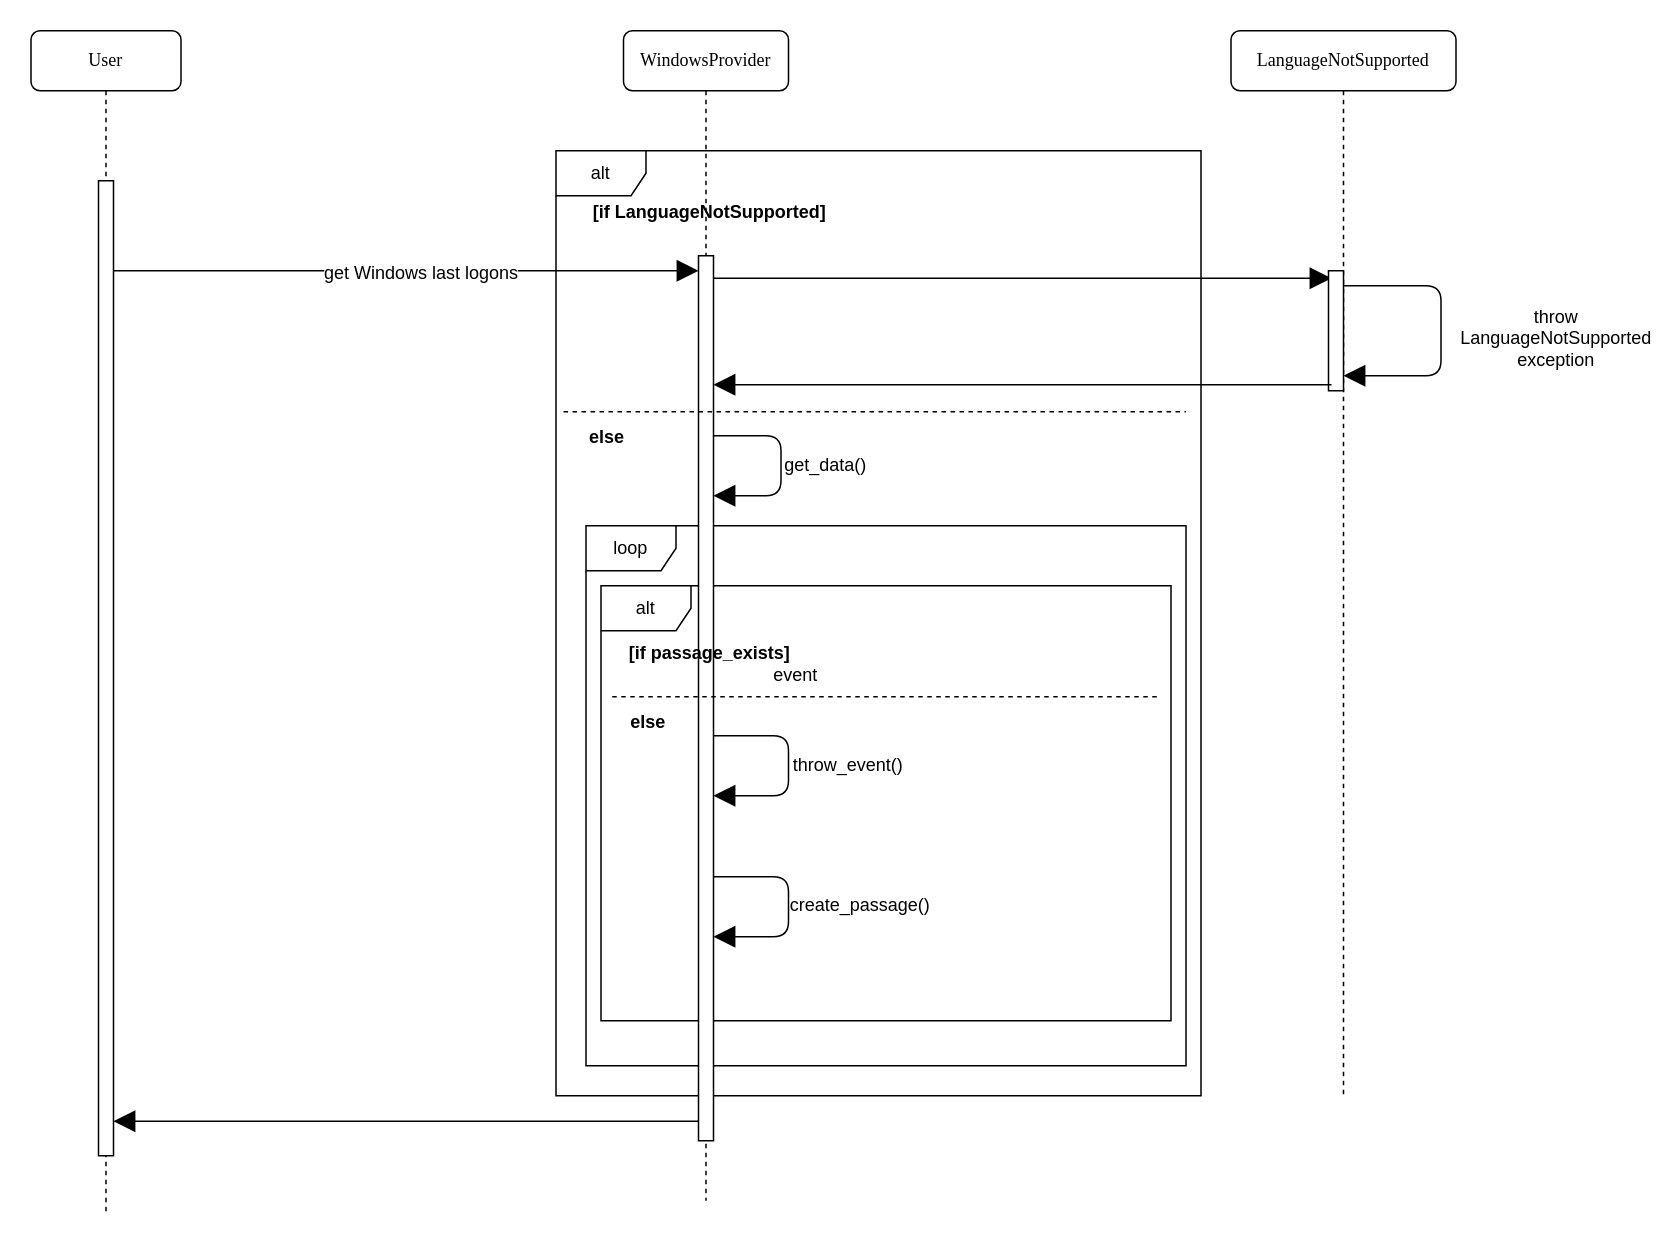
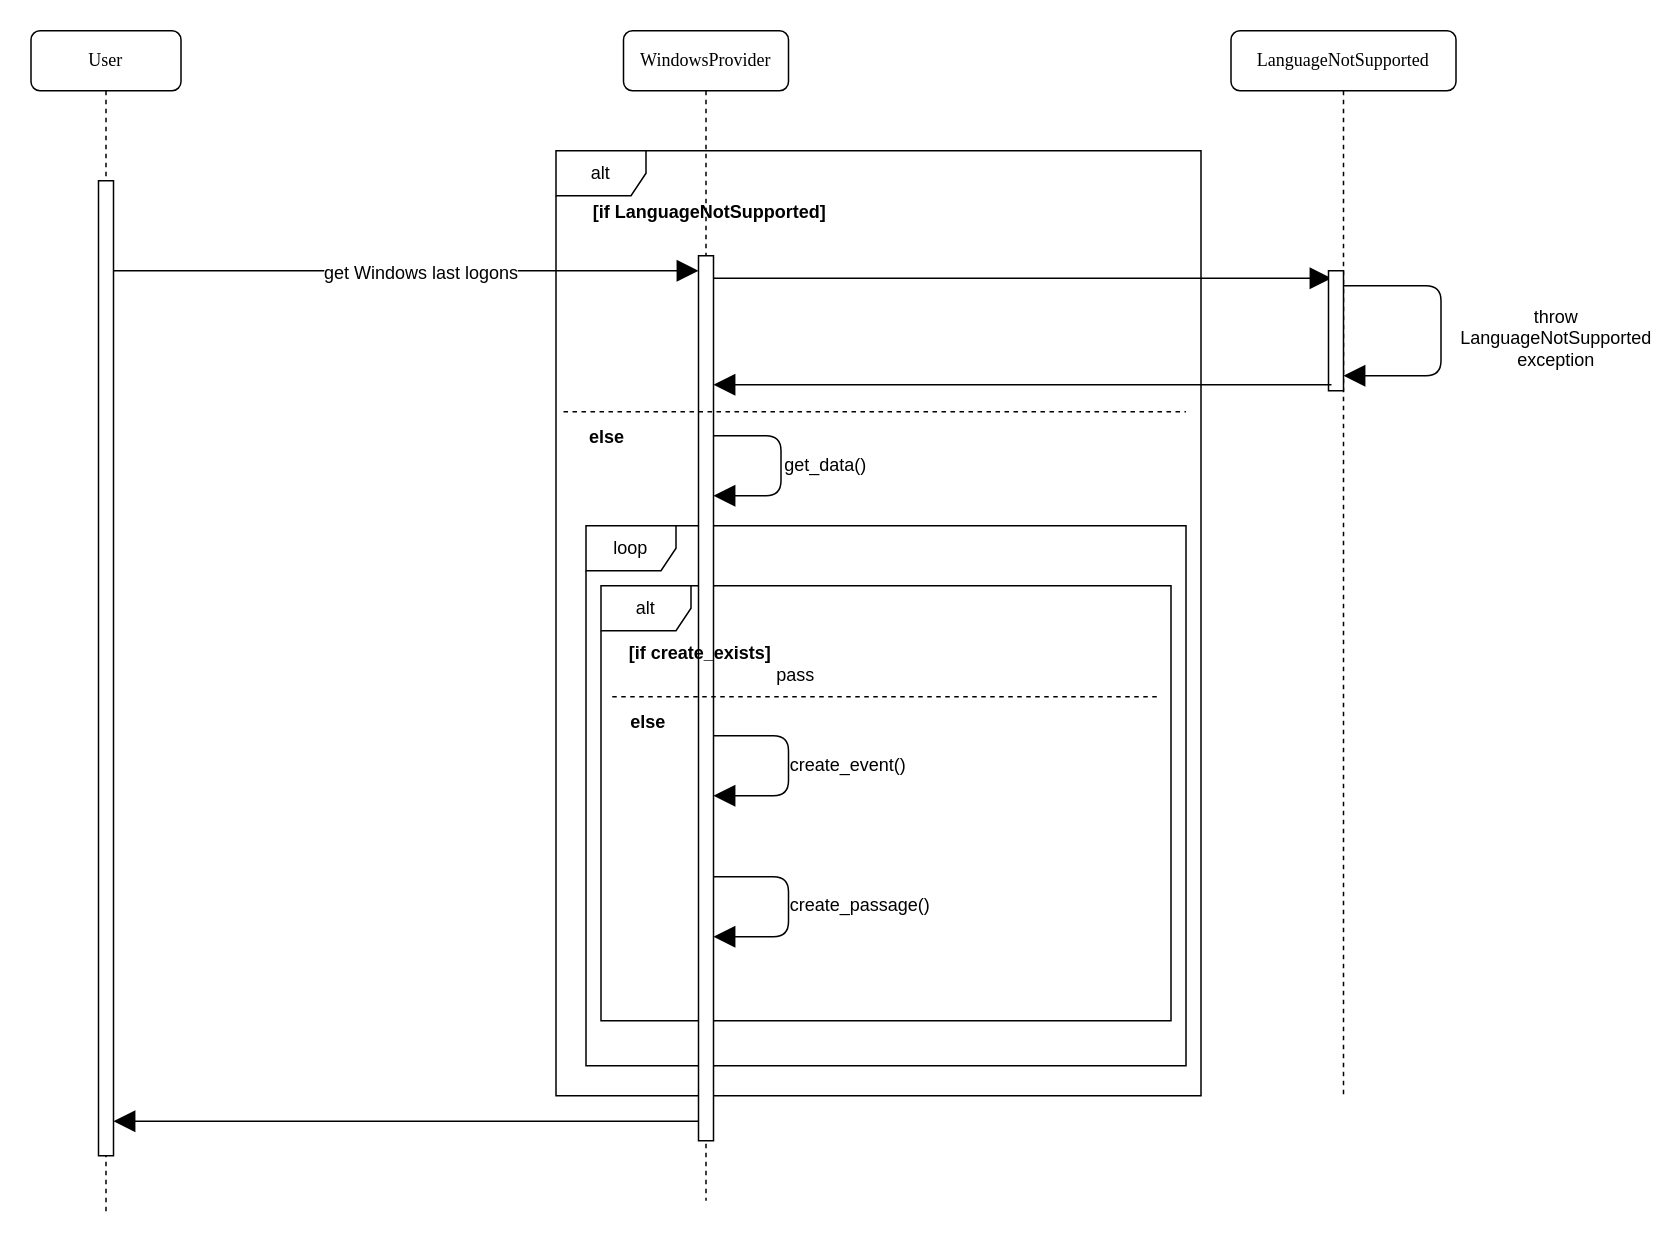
(717, 653) -> (712, 653)
(796, 676) -> (796, 676)
(848, 766) -> (848, 766)
